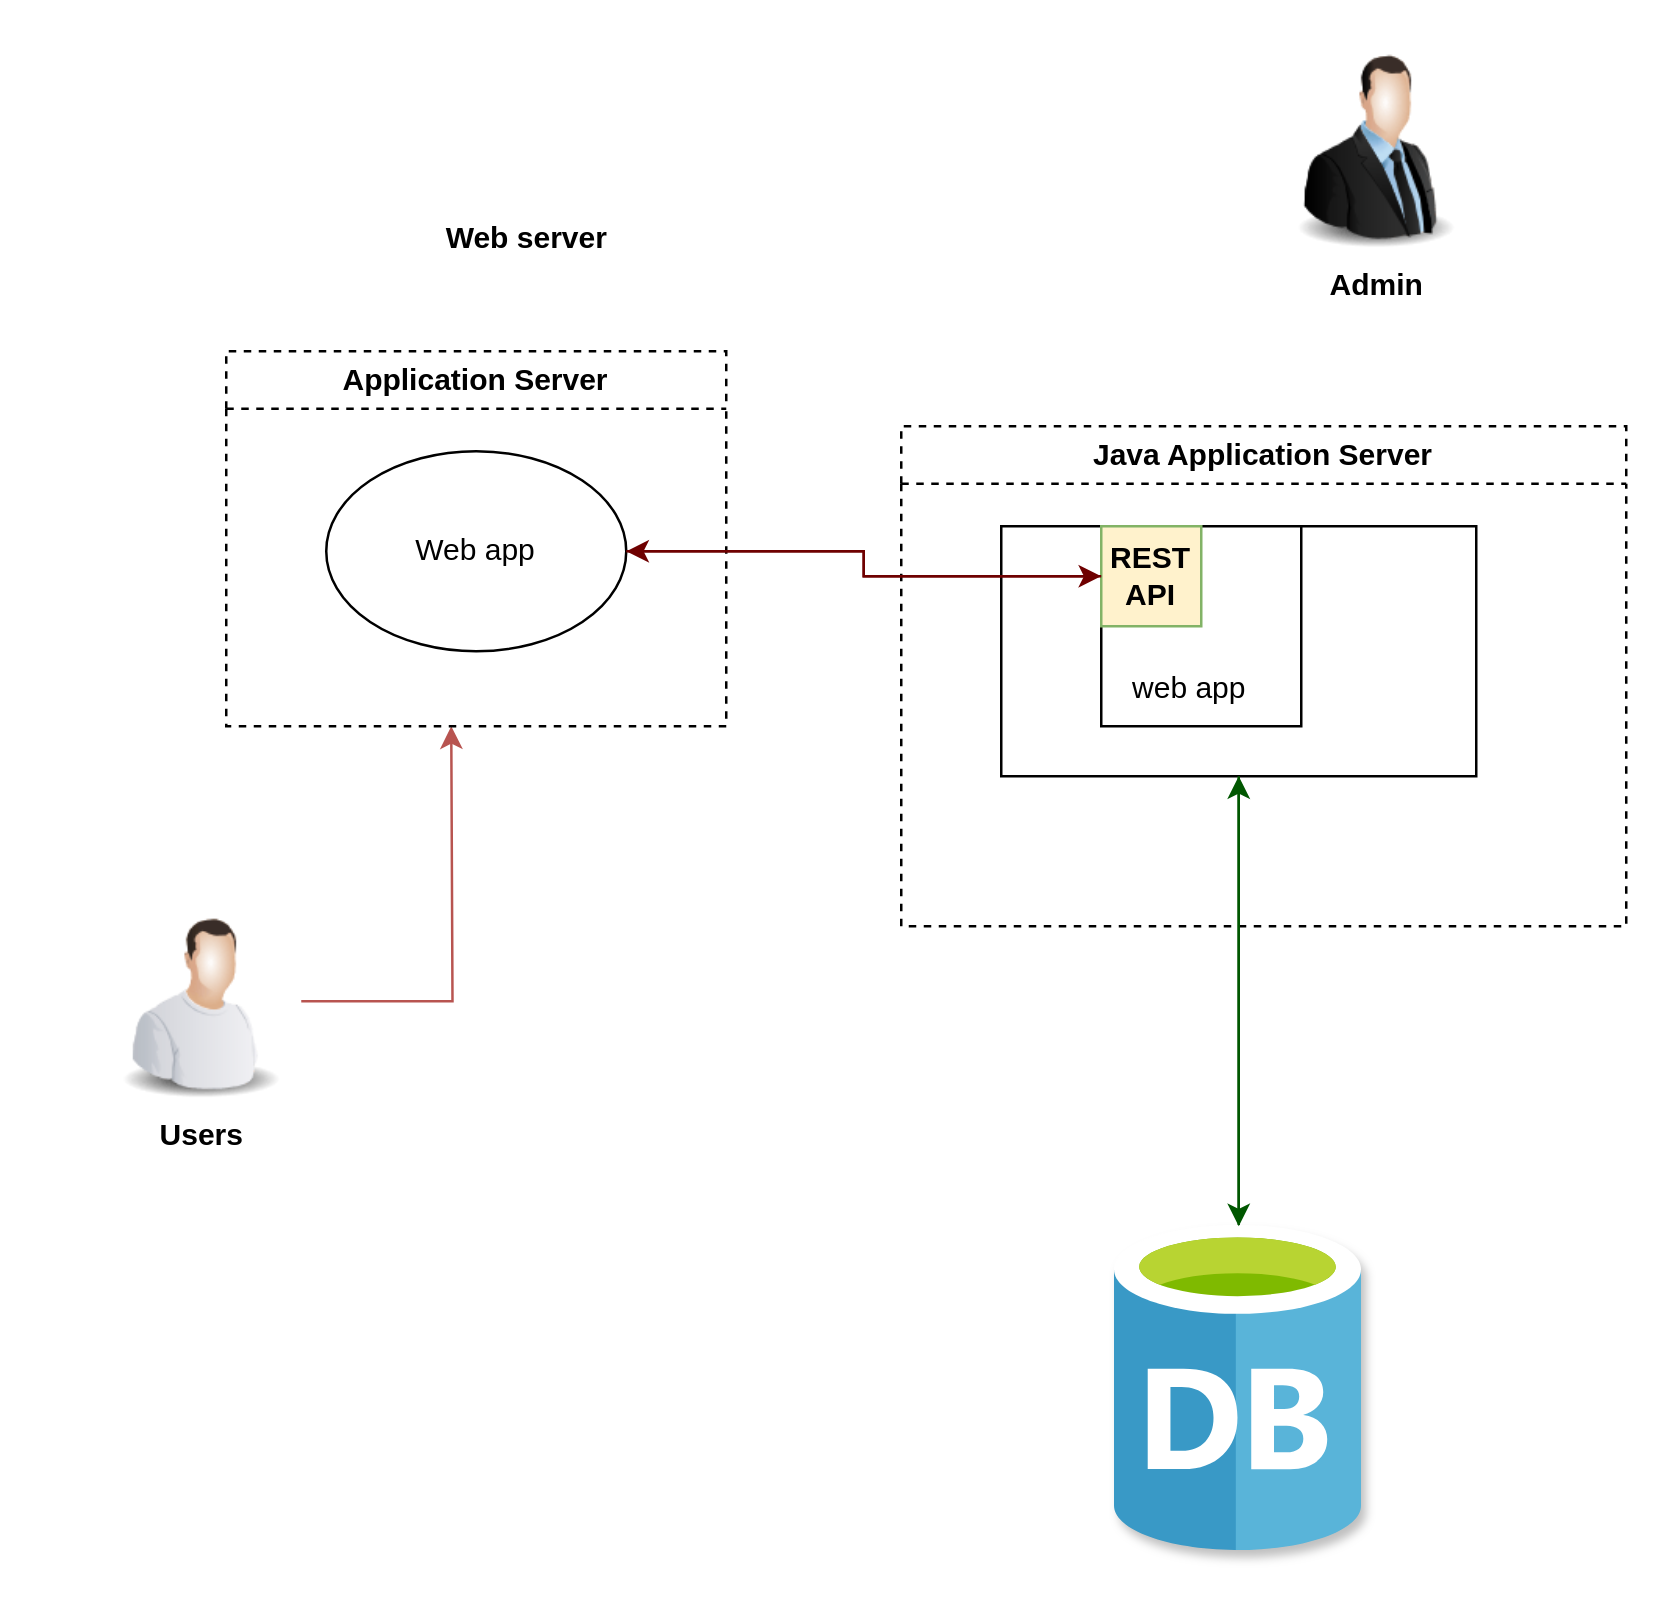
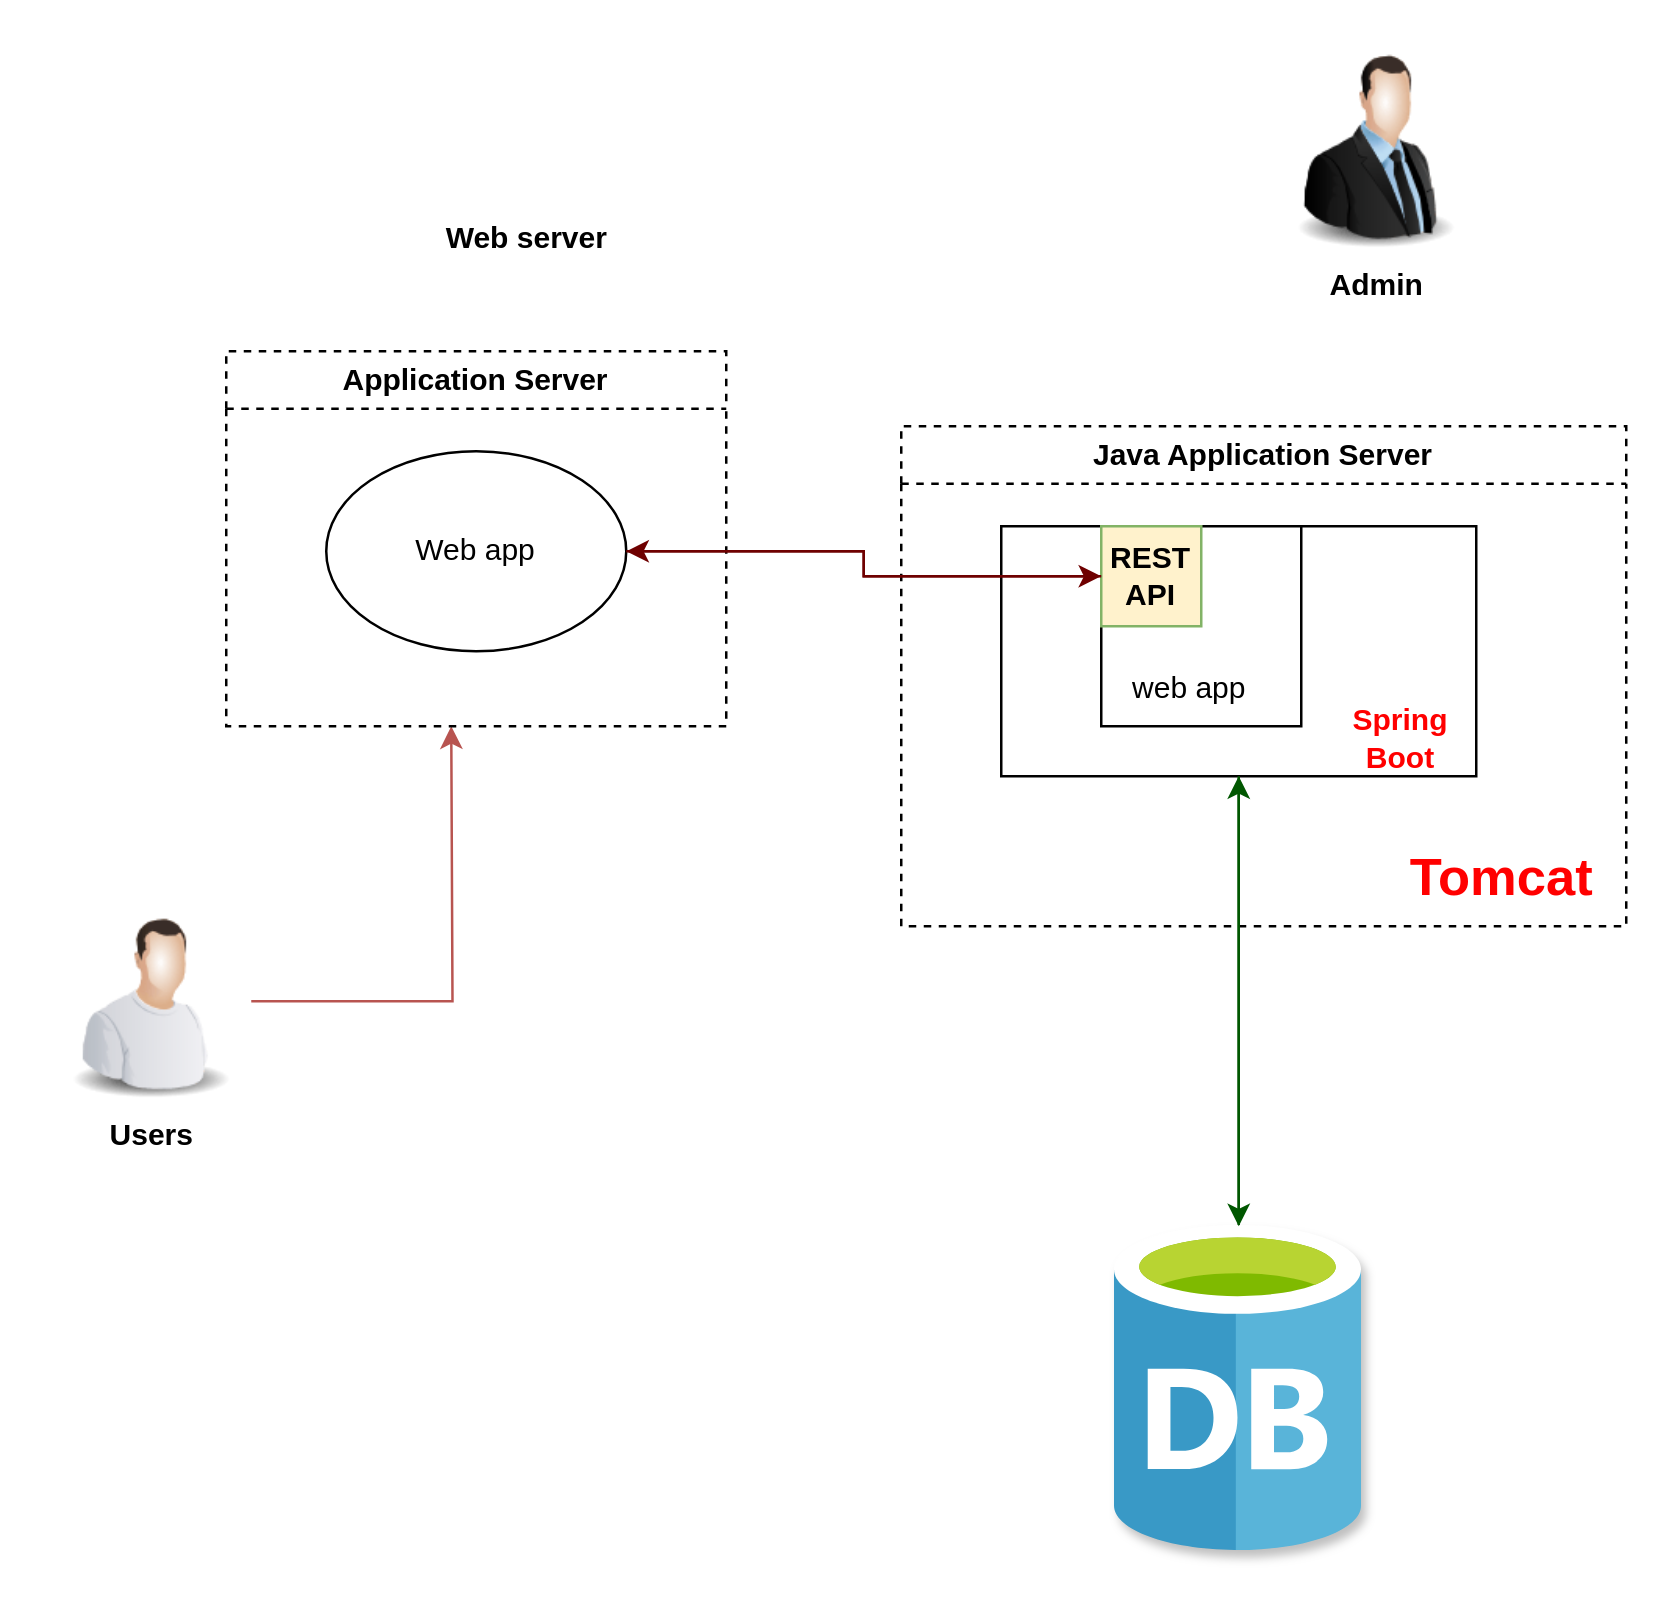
none -> (1401, 739)
none -> (1501, 876)
(201, 1001) -> (151, 1001)
